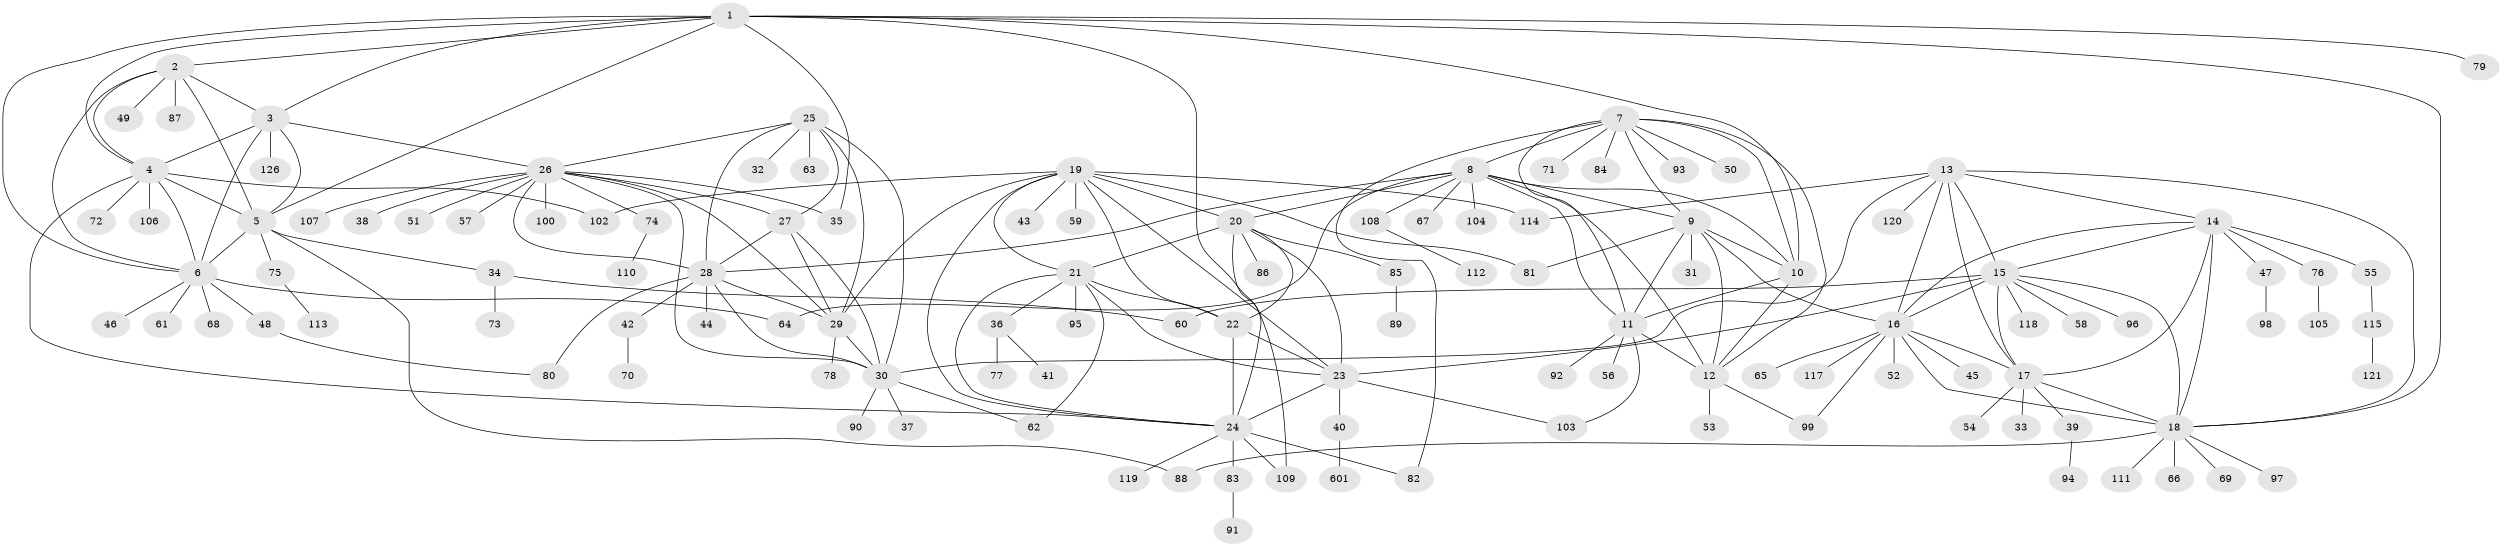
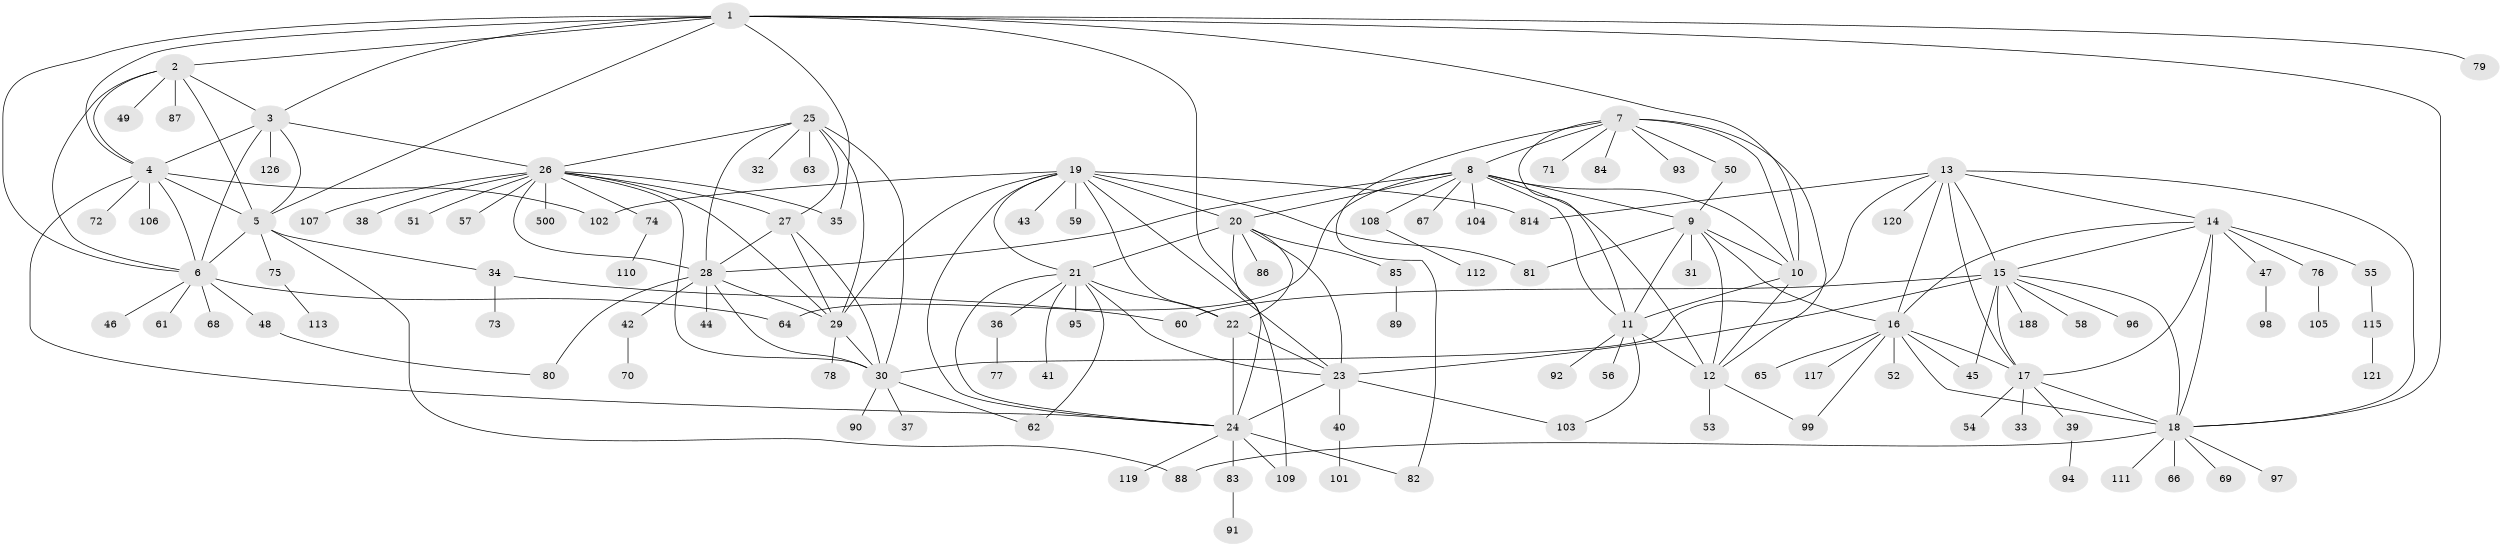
(1648, 175) -> (1712, 195)
(546, 222) -> (546, 222)
(1530, 222) -> (1530, 222)
(1947, 299) -> (1985, 331)
(2029, 325) -> (2029, 325)
(1023, 350) -> (1048, 322)
(1340, 479) -> (1340, 479)
